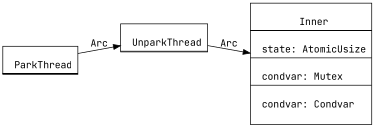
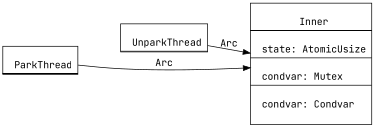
(96, 50) -> (161, 70)
